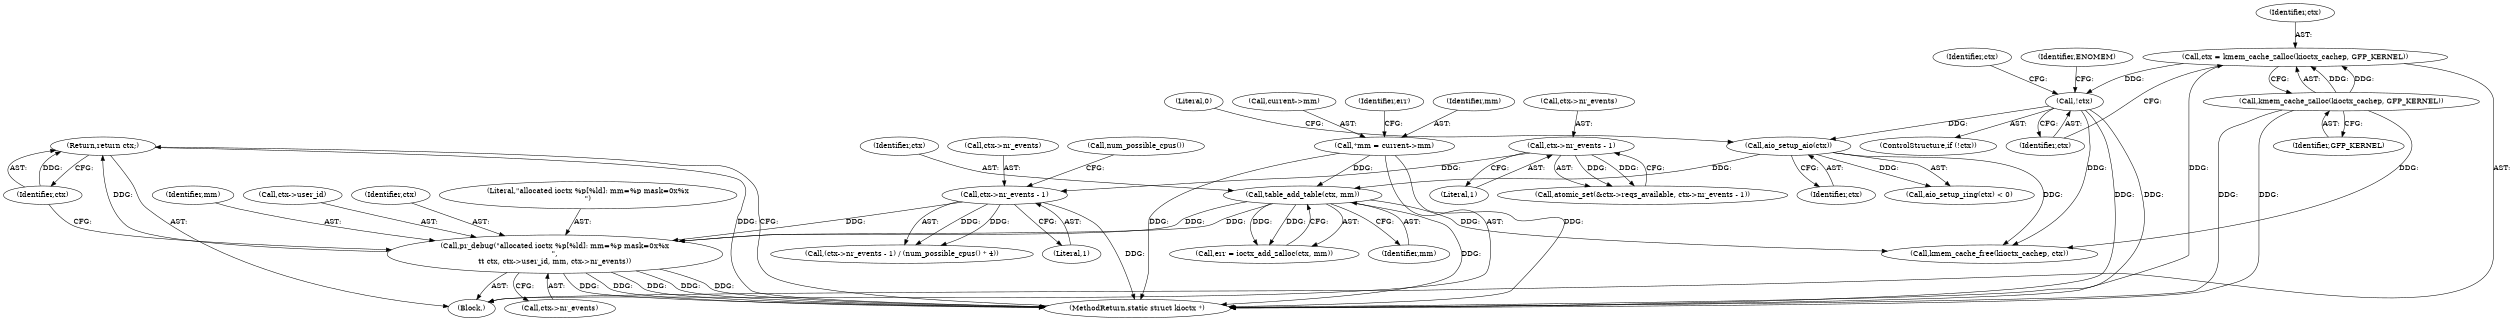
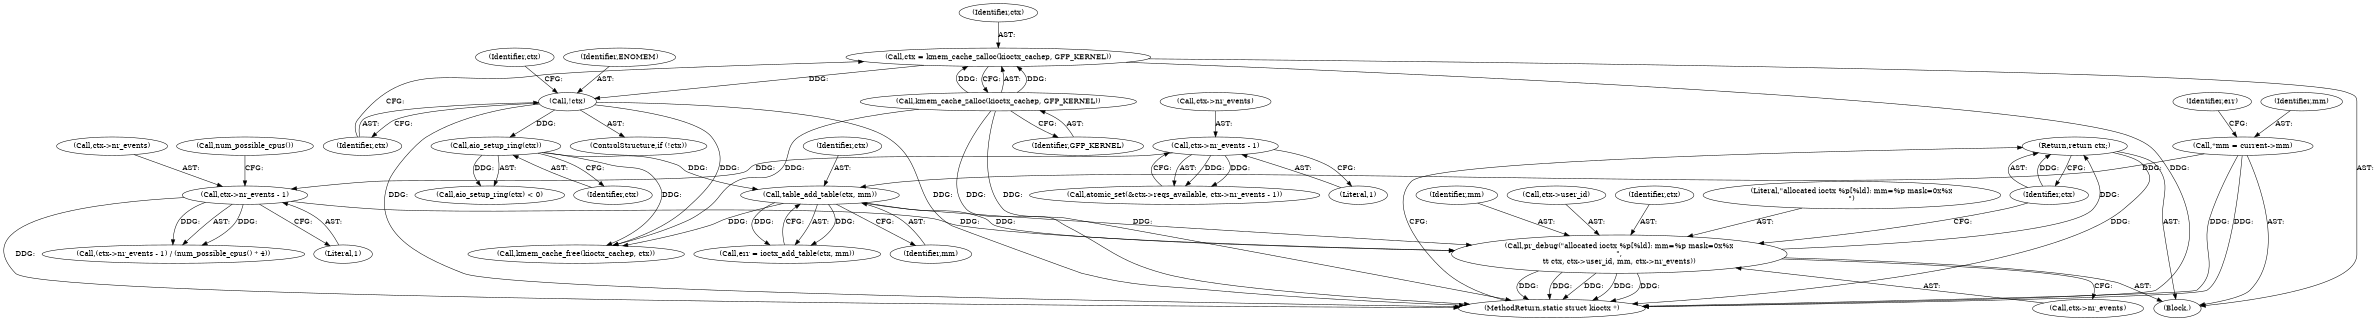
(2086, 79) -> (607, 79)
(1194, 102) -> none
(1284, 102) -> none
(1789, 146) -> (496, 146)
(1264, 254) -> (787, 254)
(1437, 281) -> none
